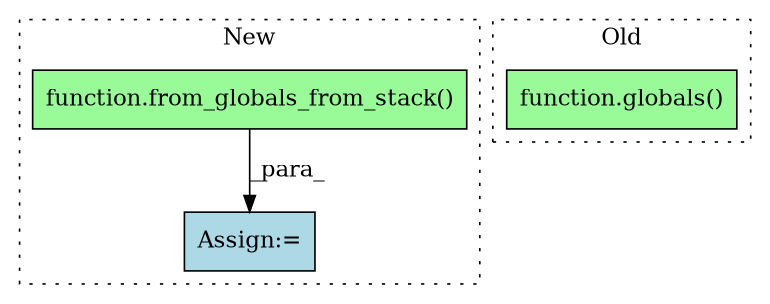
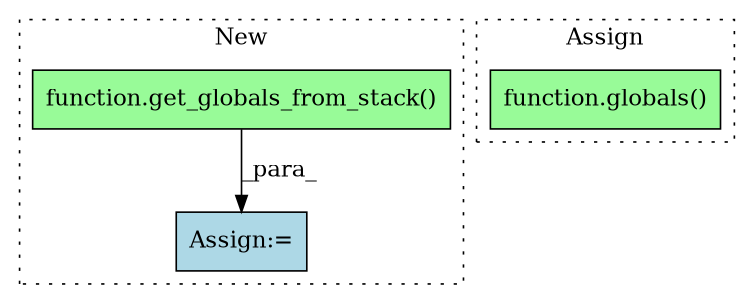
(622, 38) -> (605, 38)
(250, 100) -> (242, 100)
